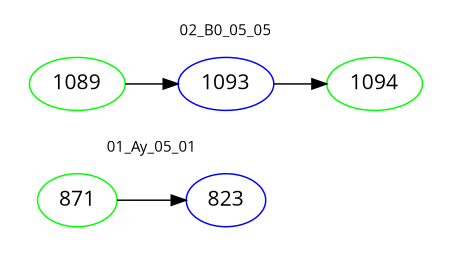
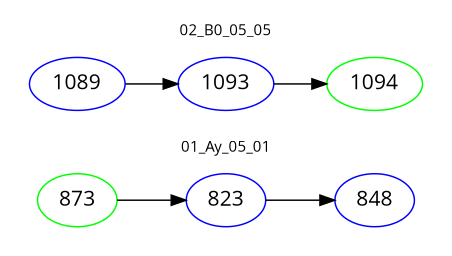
(77, 84) -> (77, 84)
(77, 200) -> (77, 200)
none -> (375, 200)
